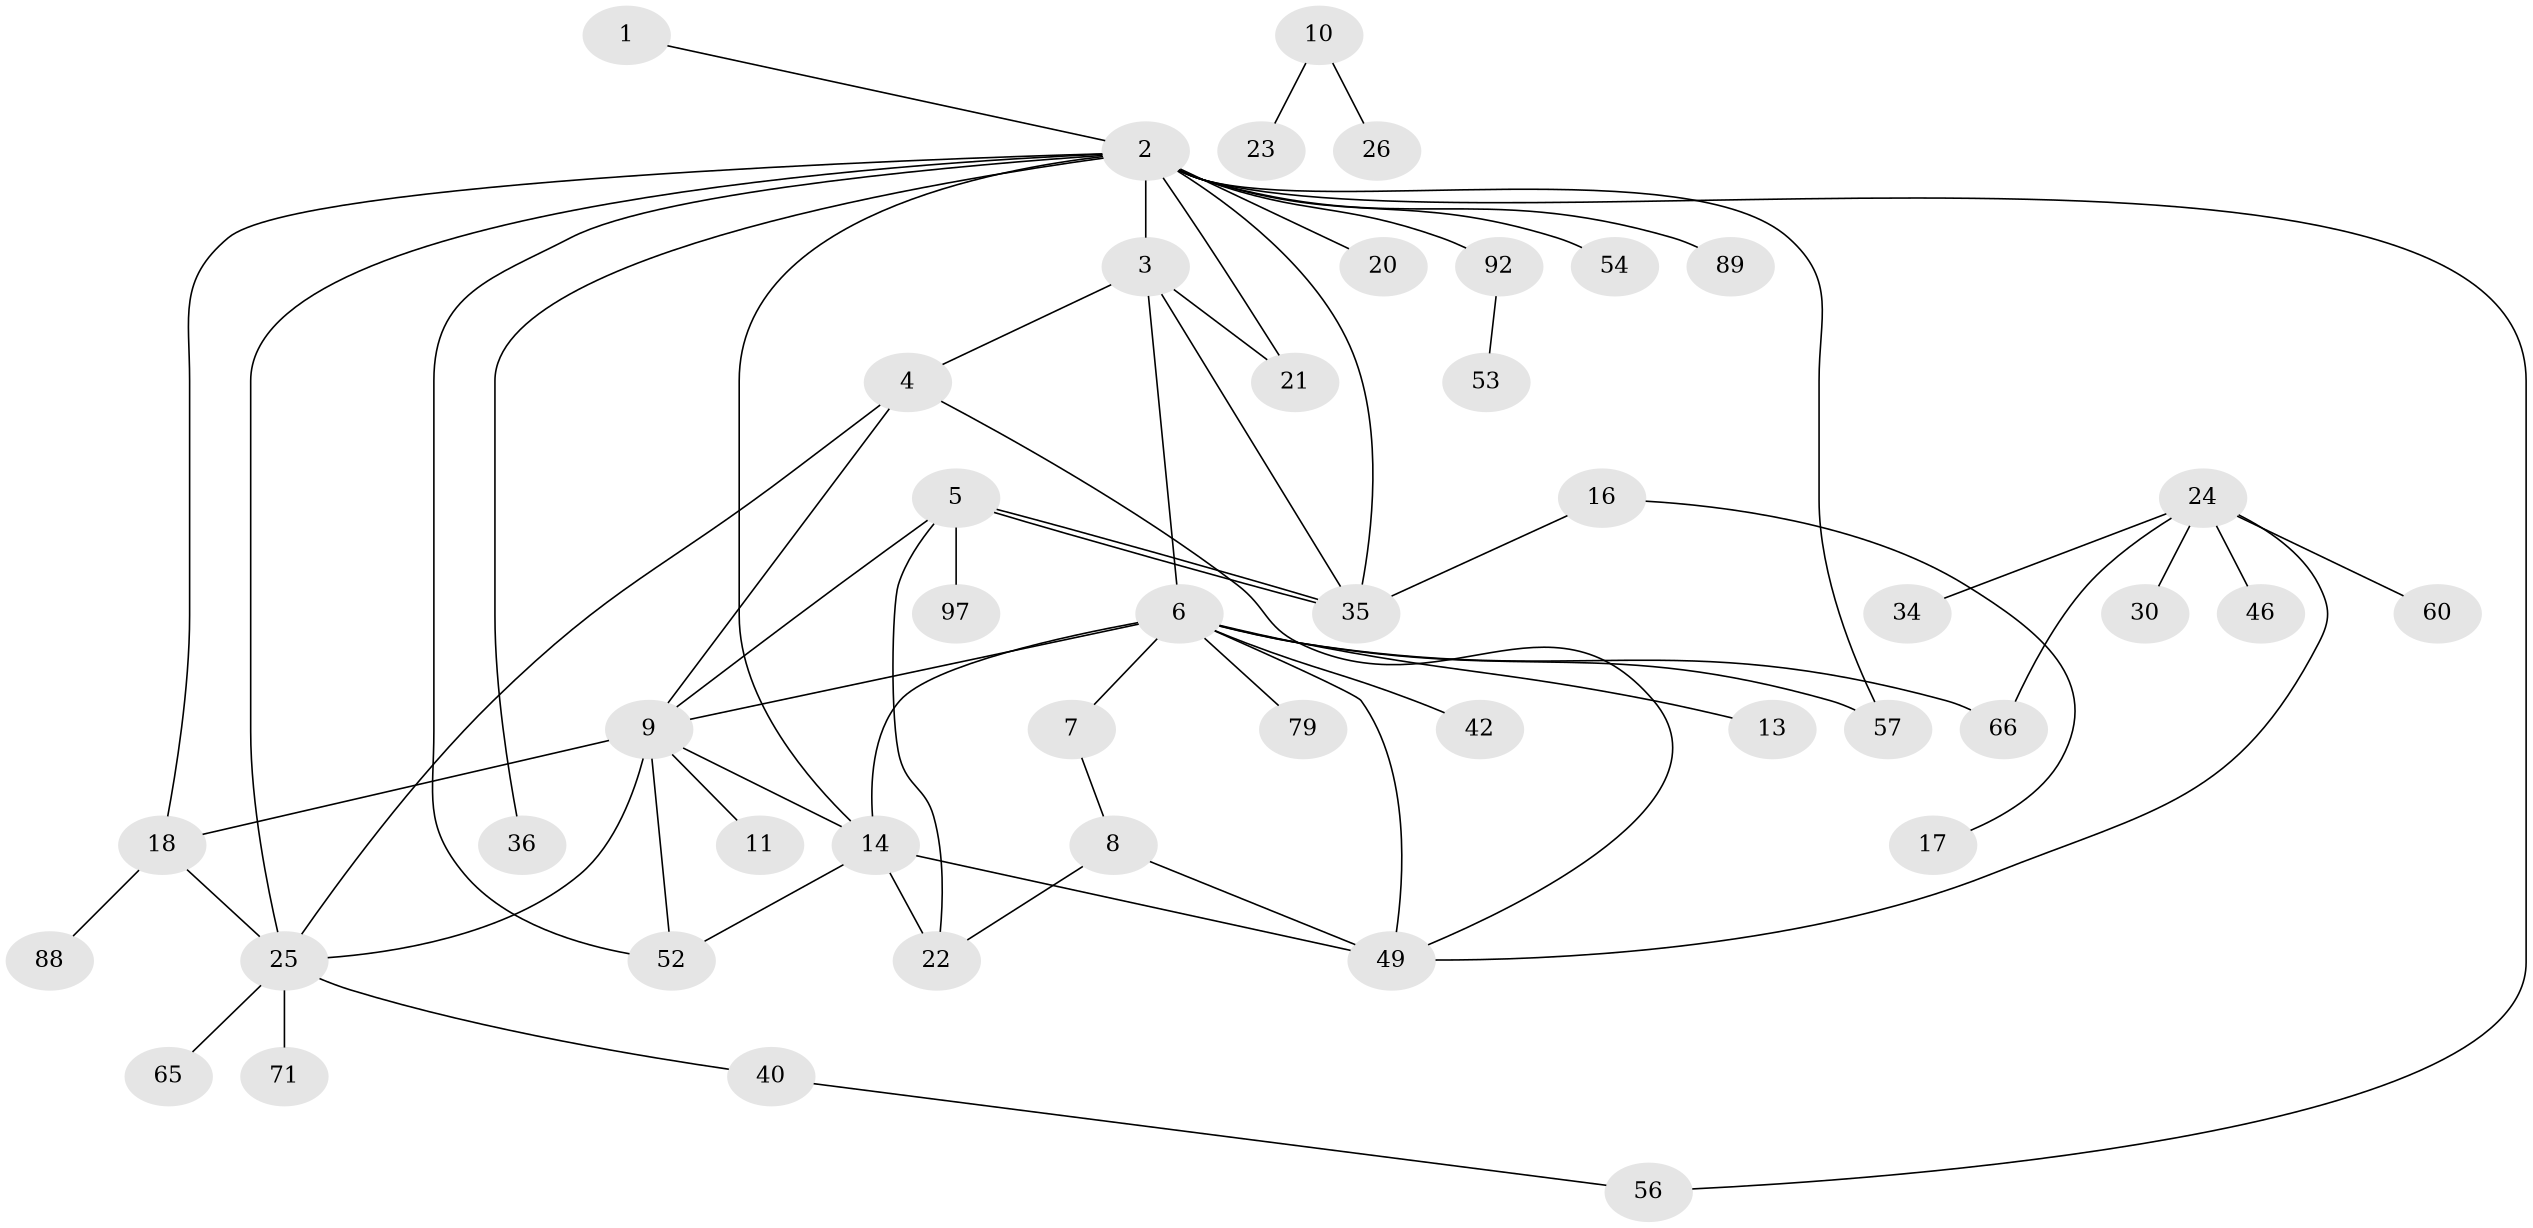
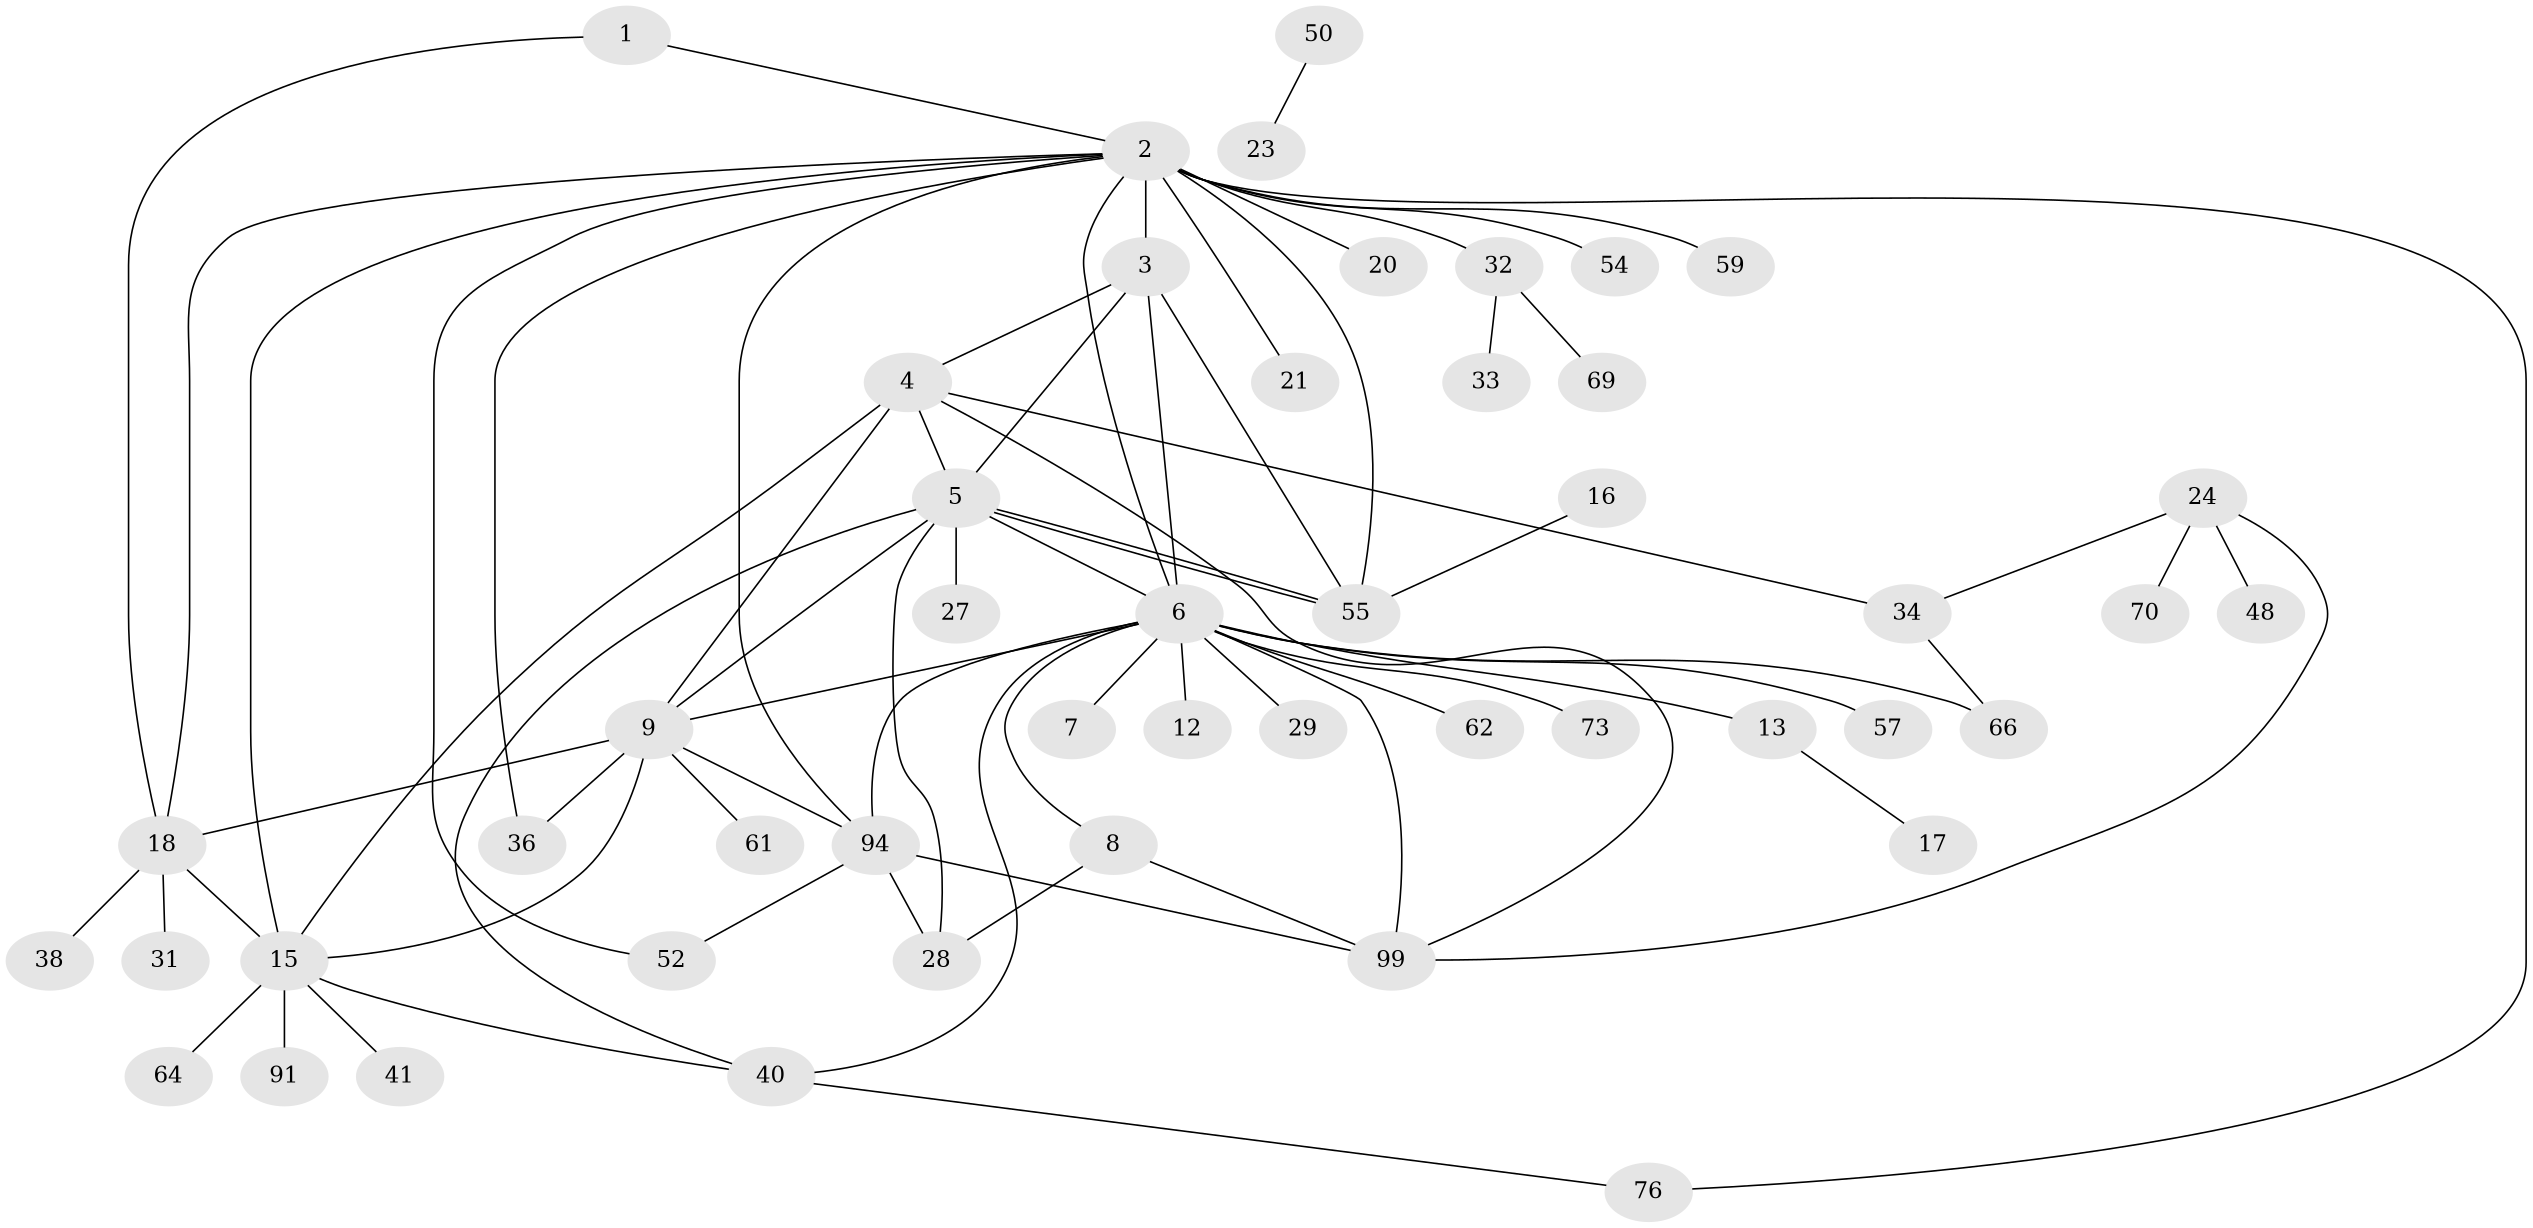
(1319, 35) -> (1319, 35)
(1377, 151) -> none
(1753, 218) -> (1104, 380)
none -> (129, 264)
(1499, 267) -> (1499, 267)
(1731, 267) -> (1731, 267)
(1221, 325) -> (1051, 383)
(1486, 382) -> (1486, 382)
none -> (1602, 382)
none -> (932, 440)
none -> (1408, 498)
none -> (1068, 556)
(1954, 579) -> (1853, 787)
(2078, 596) -> (1956, 672)
(956, 614) -> (956, 614)
(1356, 614) -> (1356, 614)
(2145, 614) -> (2145, 614)
(2261, 614) -> (2261, 614)
(2438, 614) -> none
none -> (1188, 730)
(1303, 730) -> (1303, 730)
(1480, 730) -> (1480, 730)
none -> (1596, 730)
none -> (521, 731)
(1093, 787) -> (1012, 704)
(660, 845) -> (586, 787)
(760, 845) -> (760, 845)
(876, 845) -> (876, 845)
none -> (1005, 865)
(50, 961) -> (50, 961)
none -> (166, 961)
(284, 961) -> (284, 961)
(937, 961) -> (937, 961)
(1392, 961) -> (1392, 961)
(169, 1077) -> (169, 1077)
(284, 1077) -> (284, 1077)
none -> (400, 1077)
(1649, 1192) -> (1649, 1192)
